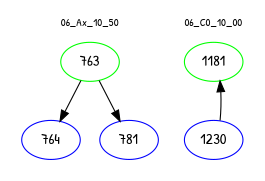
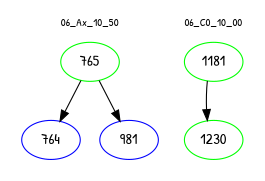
(90, 62) -> (90, 62)
(221, 106) -> (206, 95)
(129, 140) -> (129, 140)
(214, 140) -> (214, 140)
